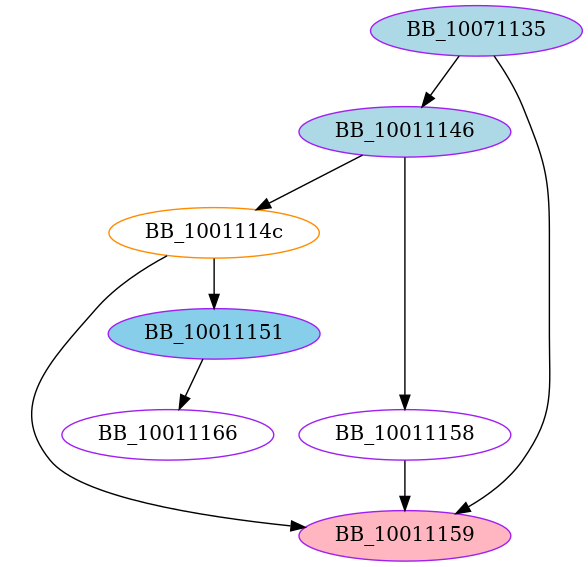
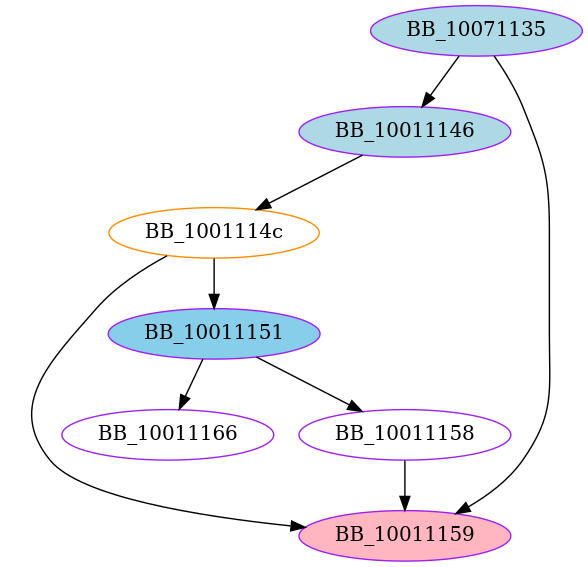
(405, 276) -> (303, 381)
